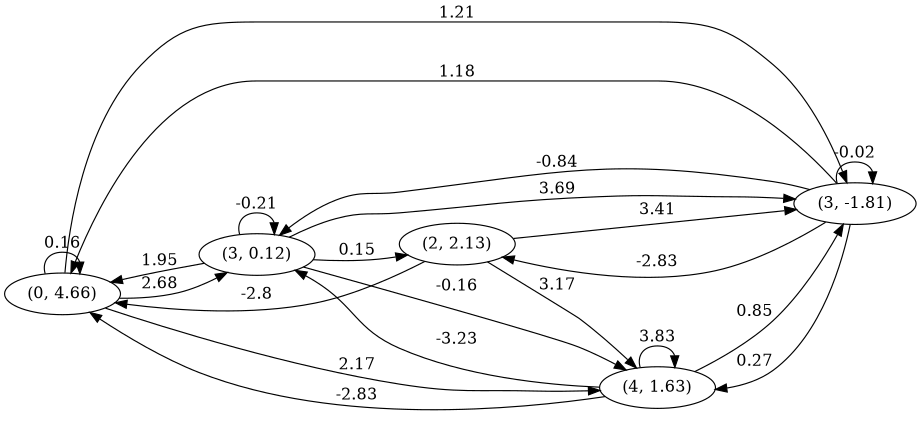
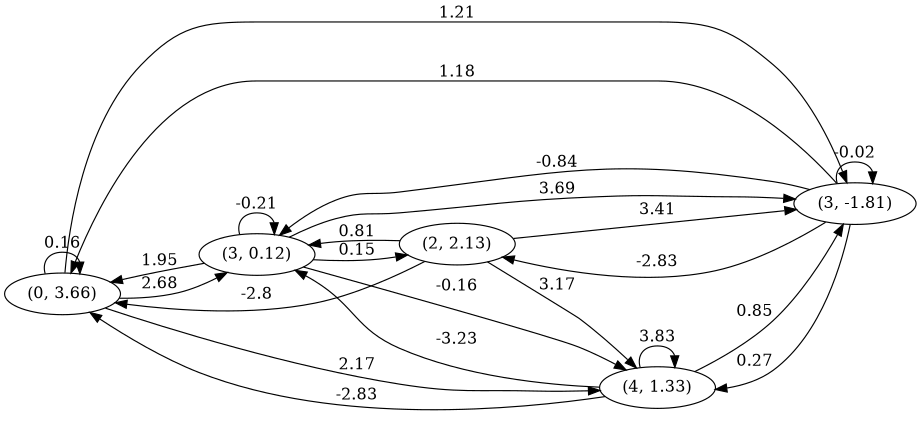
none -> (360, 241)
(63, 294) -> (63, 294)
(658, 388) -> (658, 388)
